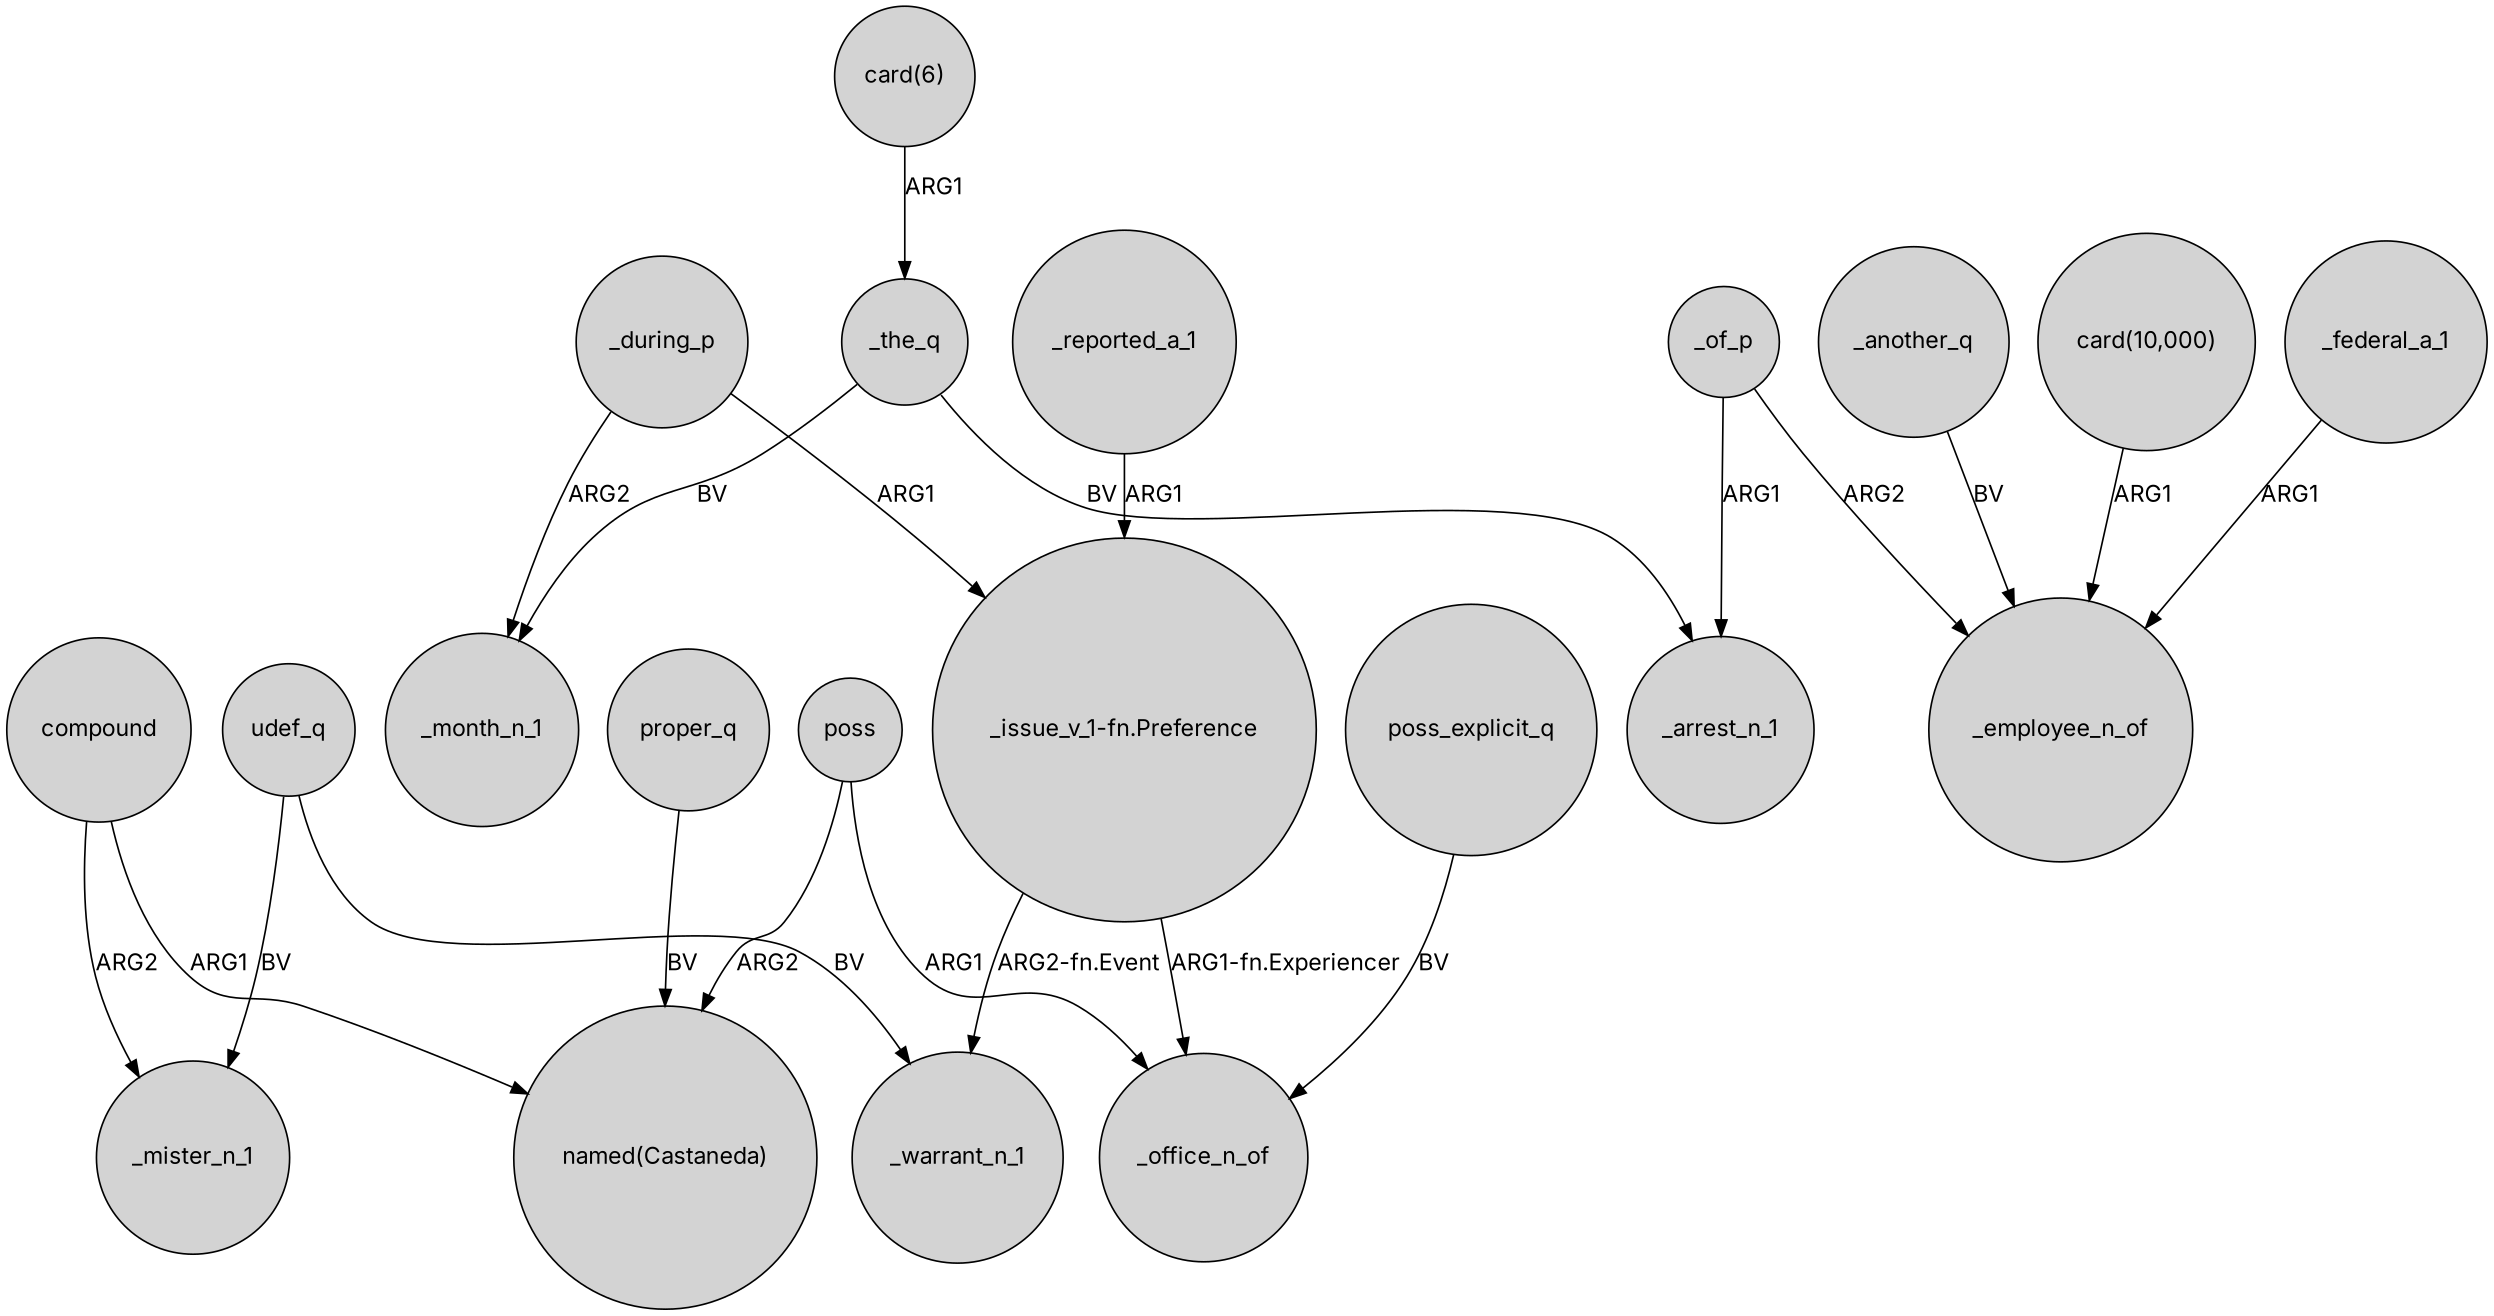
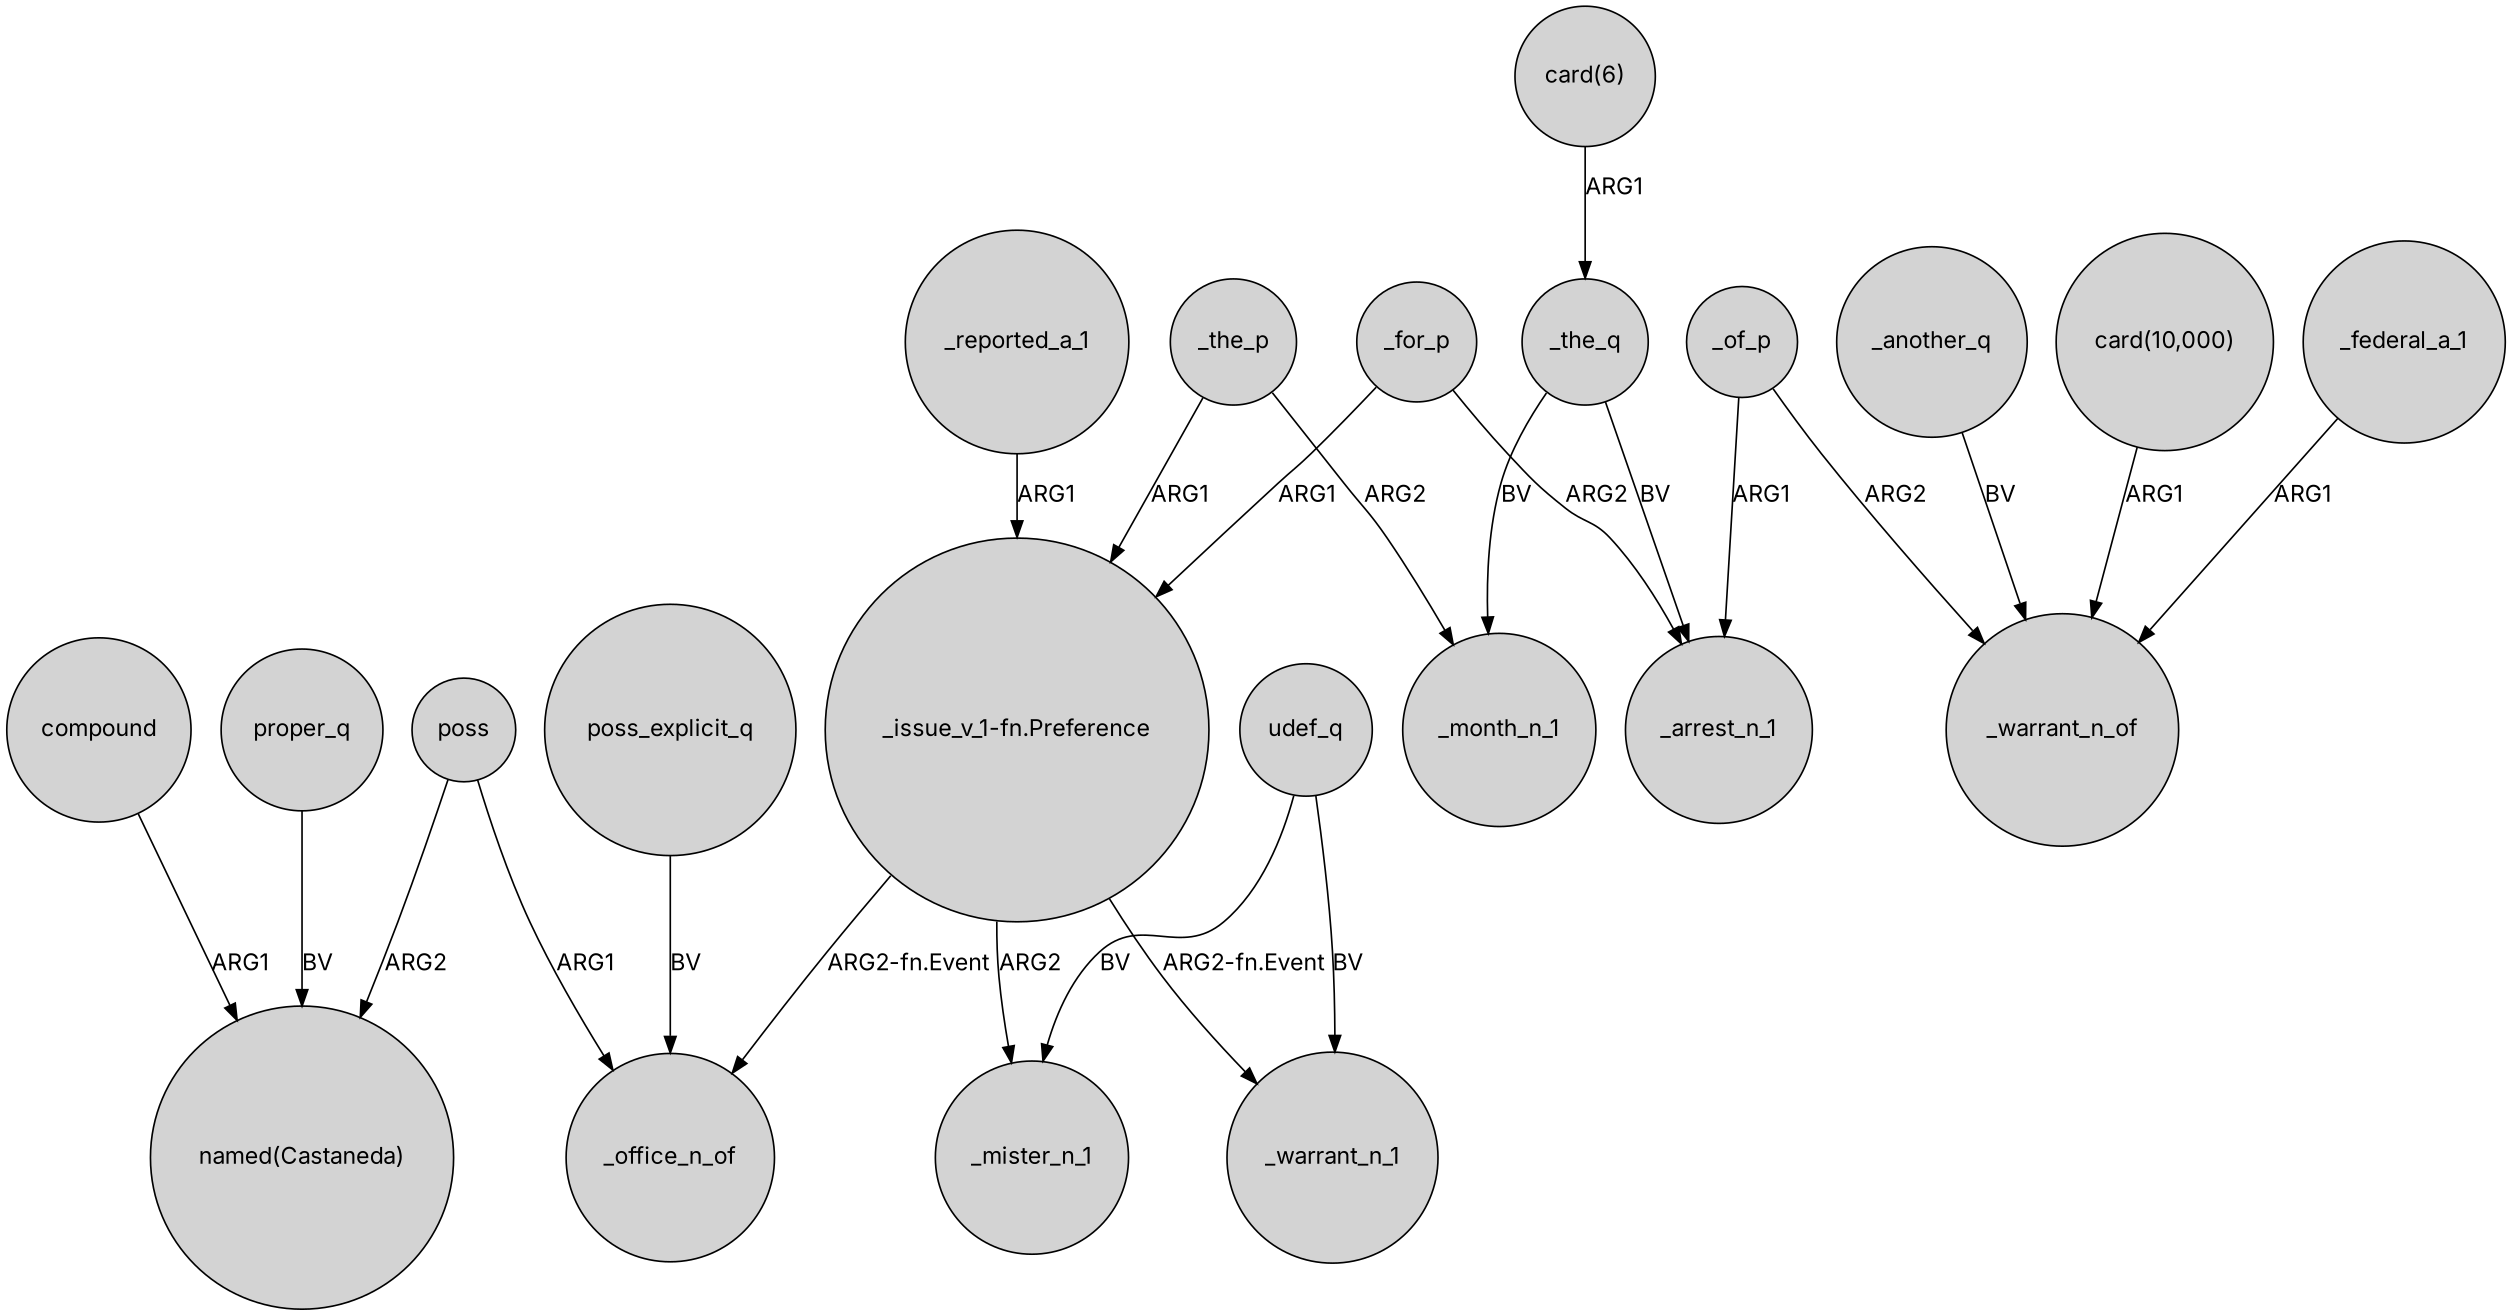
(662, 342) -> (1233, 342)
none -> (1417, 342)
(2061, 730) -> (2062, 730)
(90, 946) -> (1000, 984)
(1285, 964) -> (909, 964)
